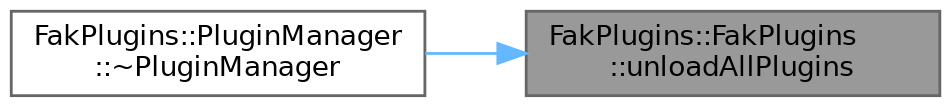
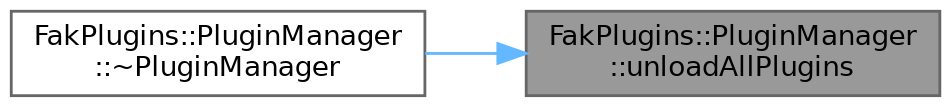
(733, 53) -> (733, 53)
